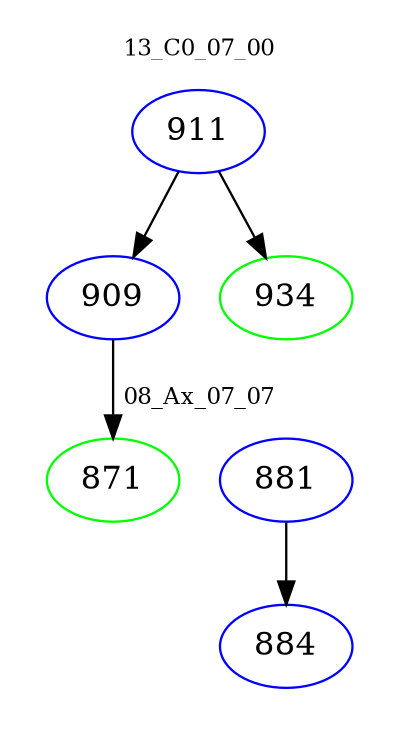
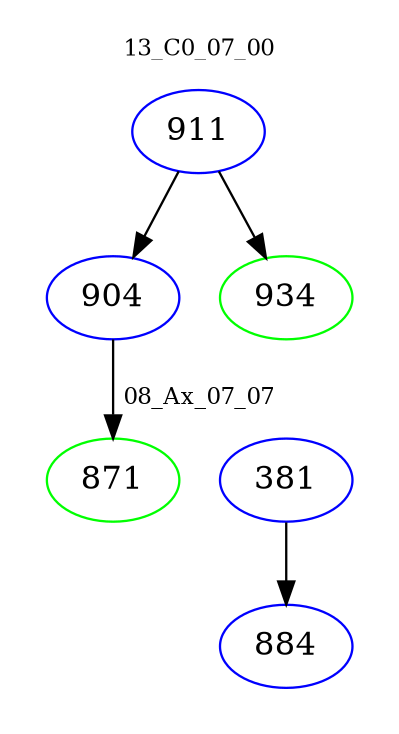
(113, 298) -> (113, 298)
(286, 480) -> (286, 480)
